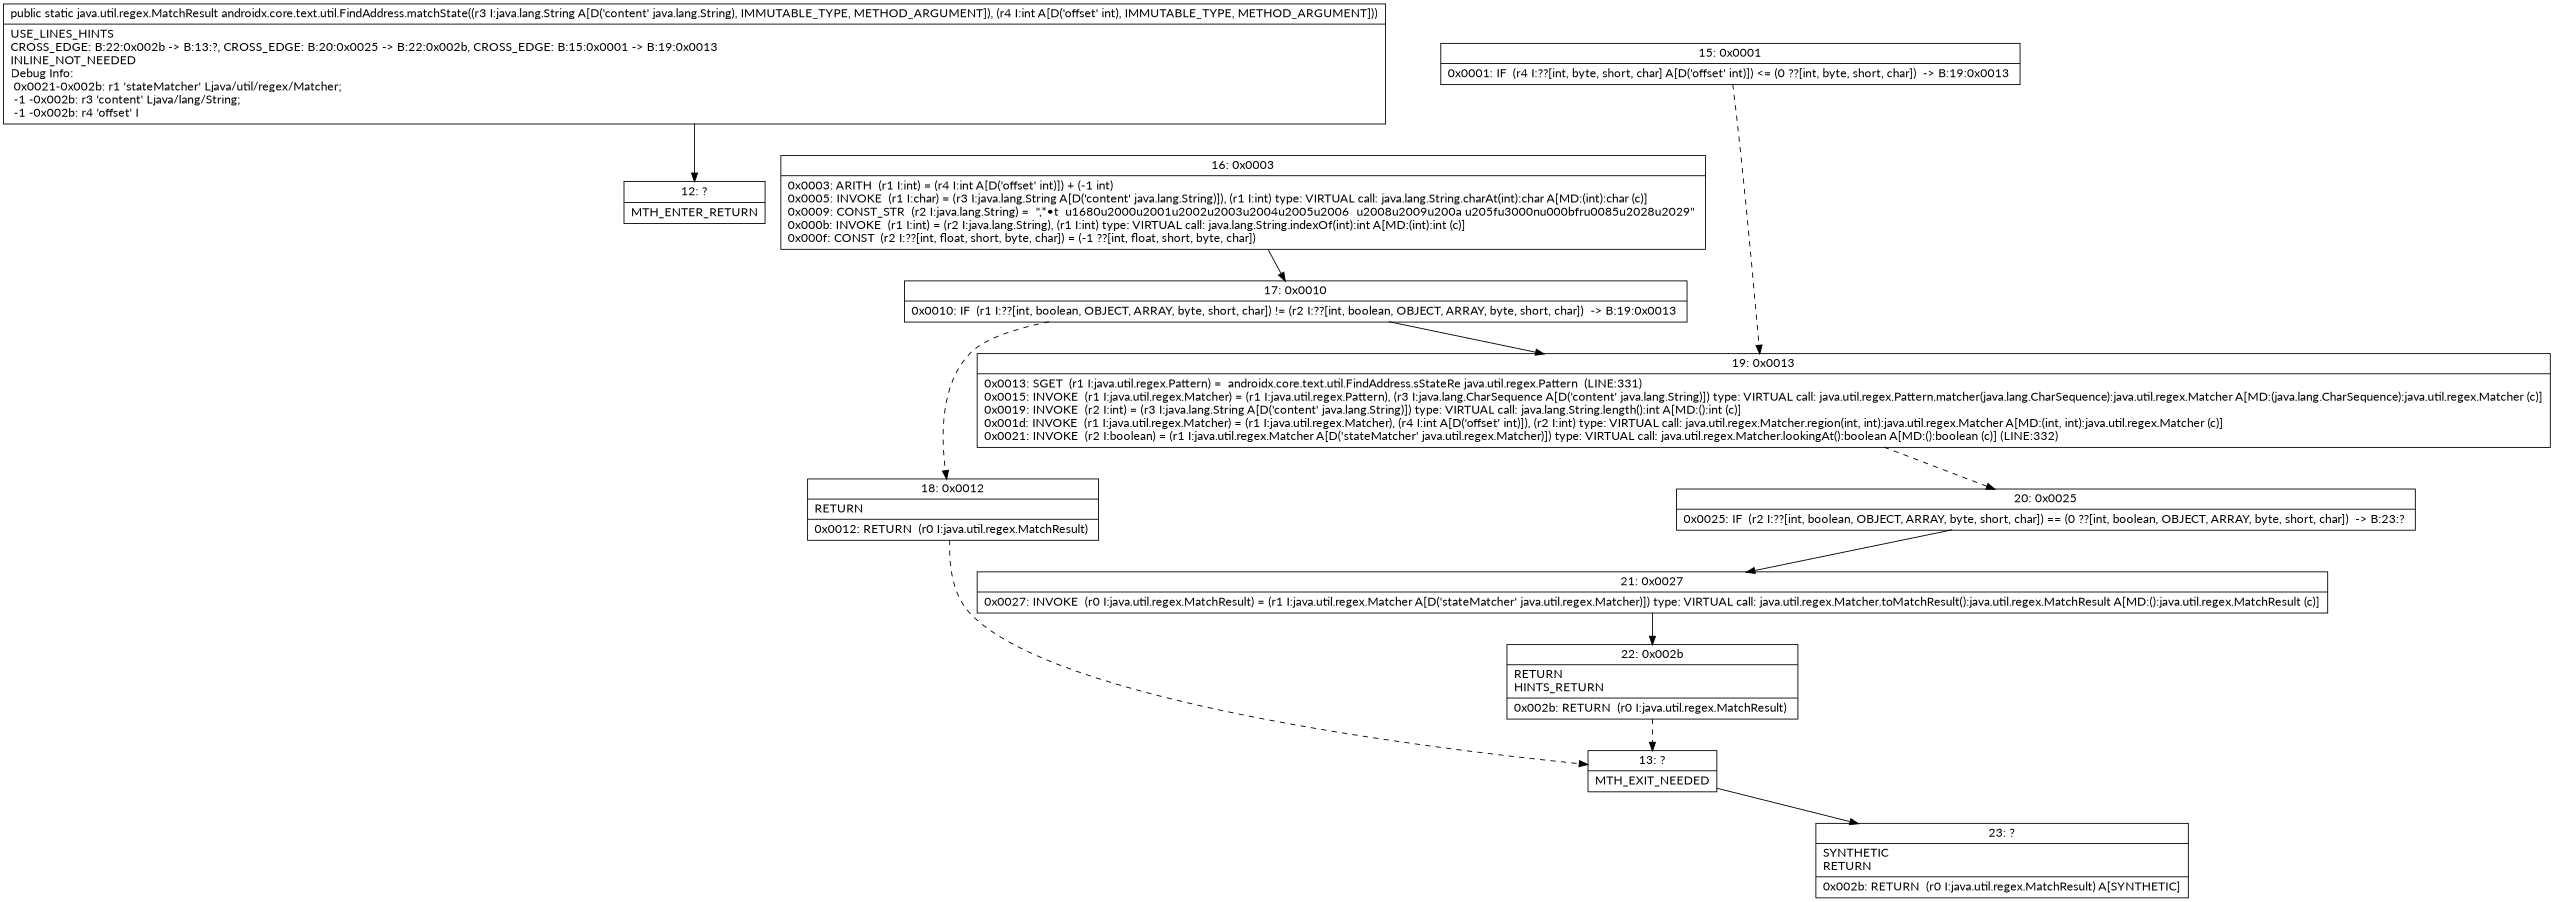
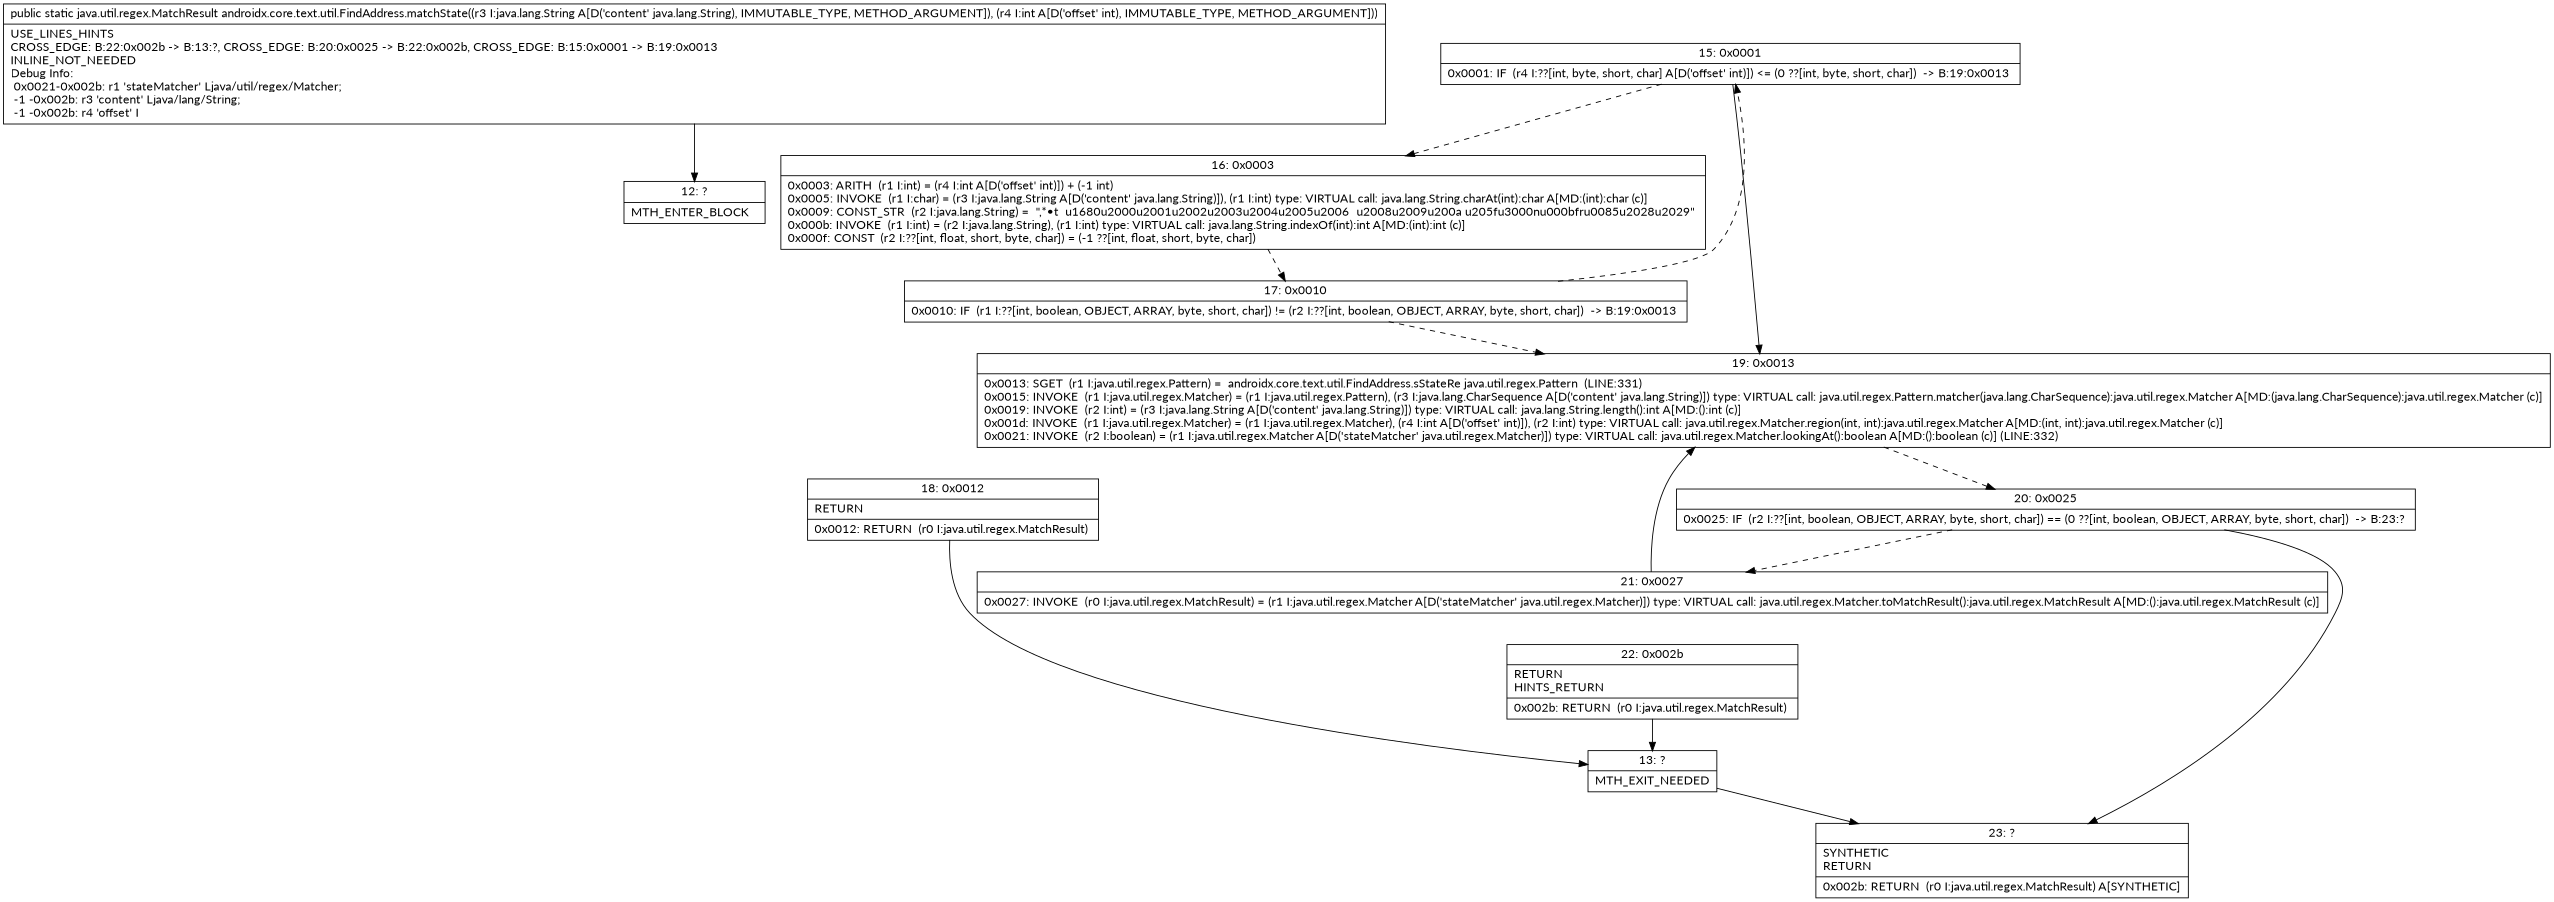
none -> (1538, 119)
(695, 213) -> (690, 213)
(1747, 215) -> (1747, 215)
(1274, 261) -> (1274, 261)
(1462, 337) -> (1462, 337)
(959, 368) -> (1715, 248)
(1854, 550) -> (1854, 550)
(1652, 624) -> (1658, 508)
none -> (2291, 678)
(1227, 711) -> (1227, 711)
(1652, 730) -> (1652, 730)
